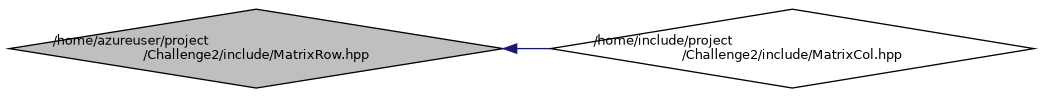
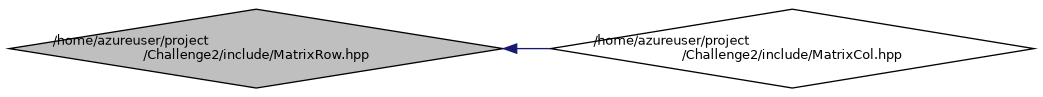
(792, 49) -> (792, 49)
